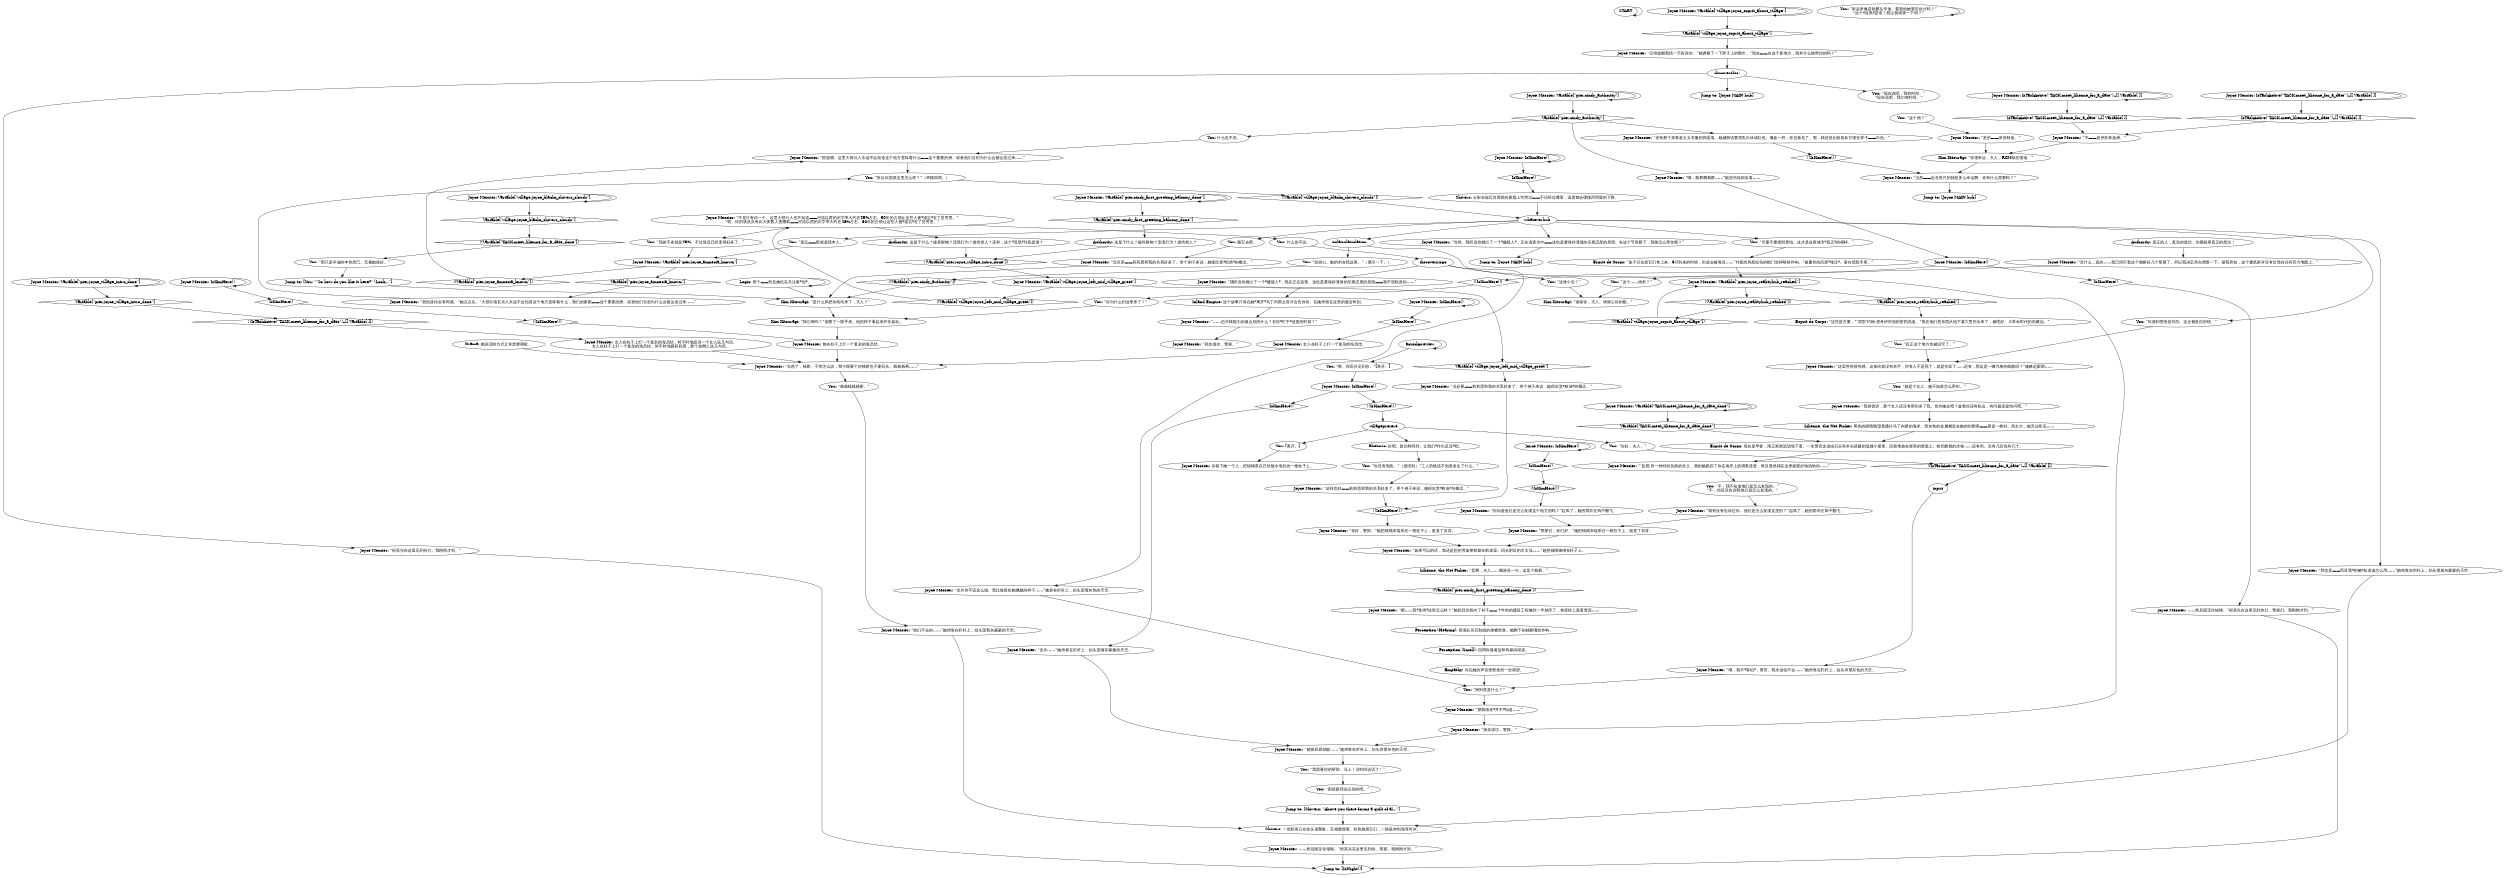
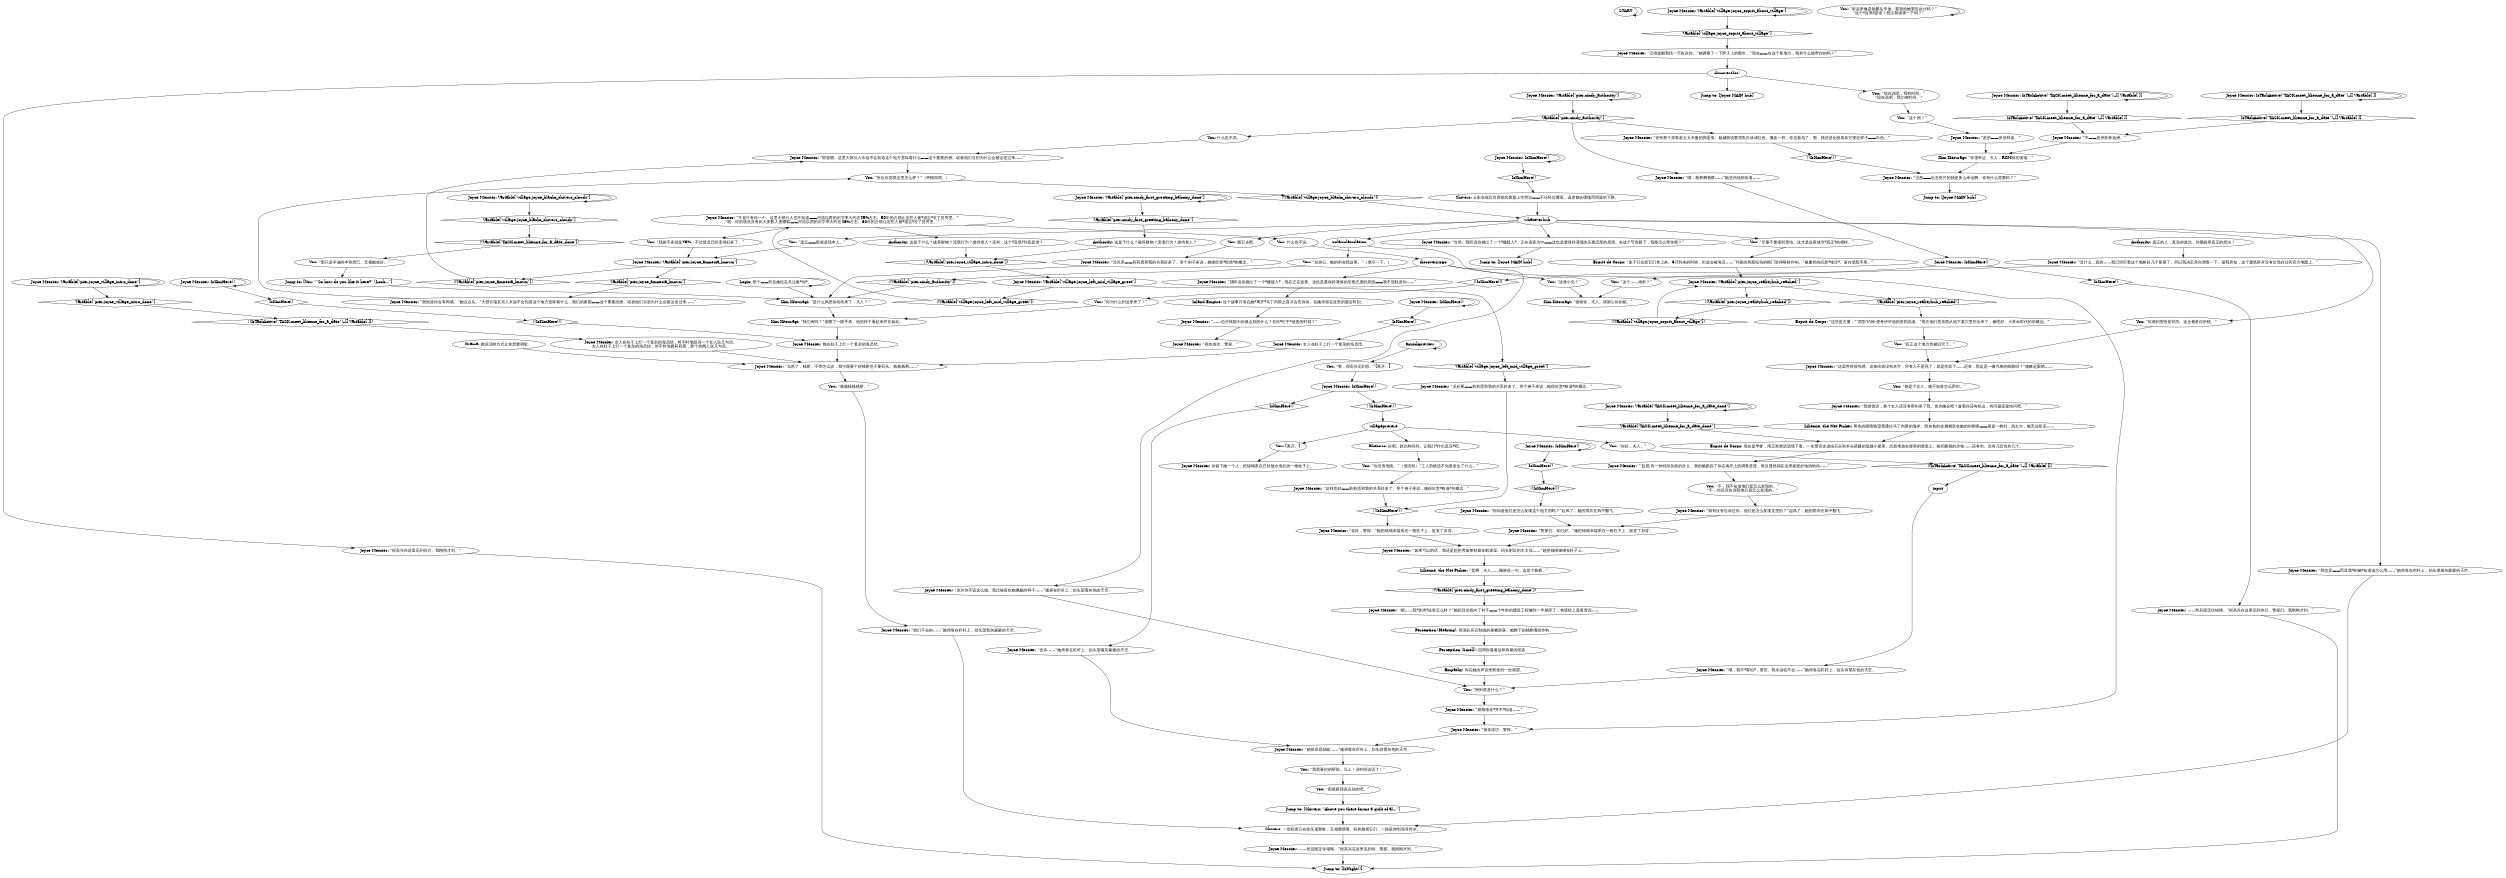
none -> (1905, 107)
